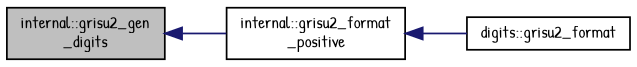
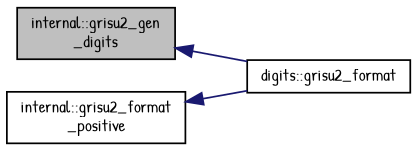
(204, 33) -> (220, 56)
